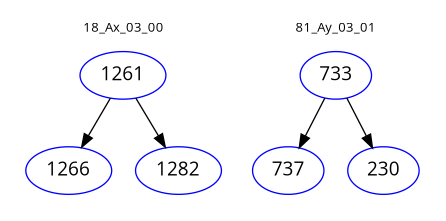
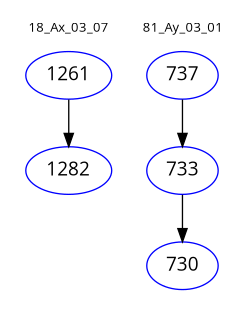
(124, 28) -> (69, 28)
(315, 117) -> (182, 116)
(69, 171) -> none
(383, 171) -> (182, 266)
